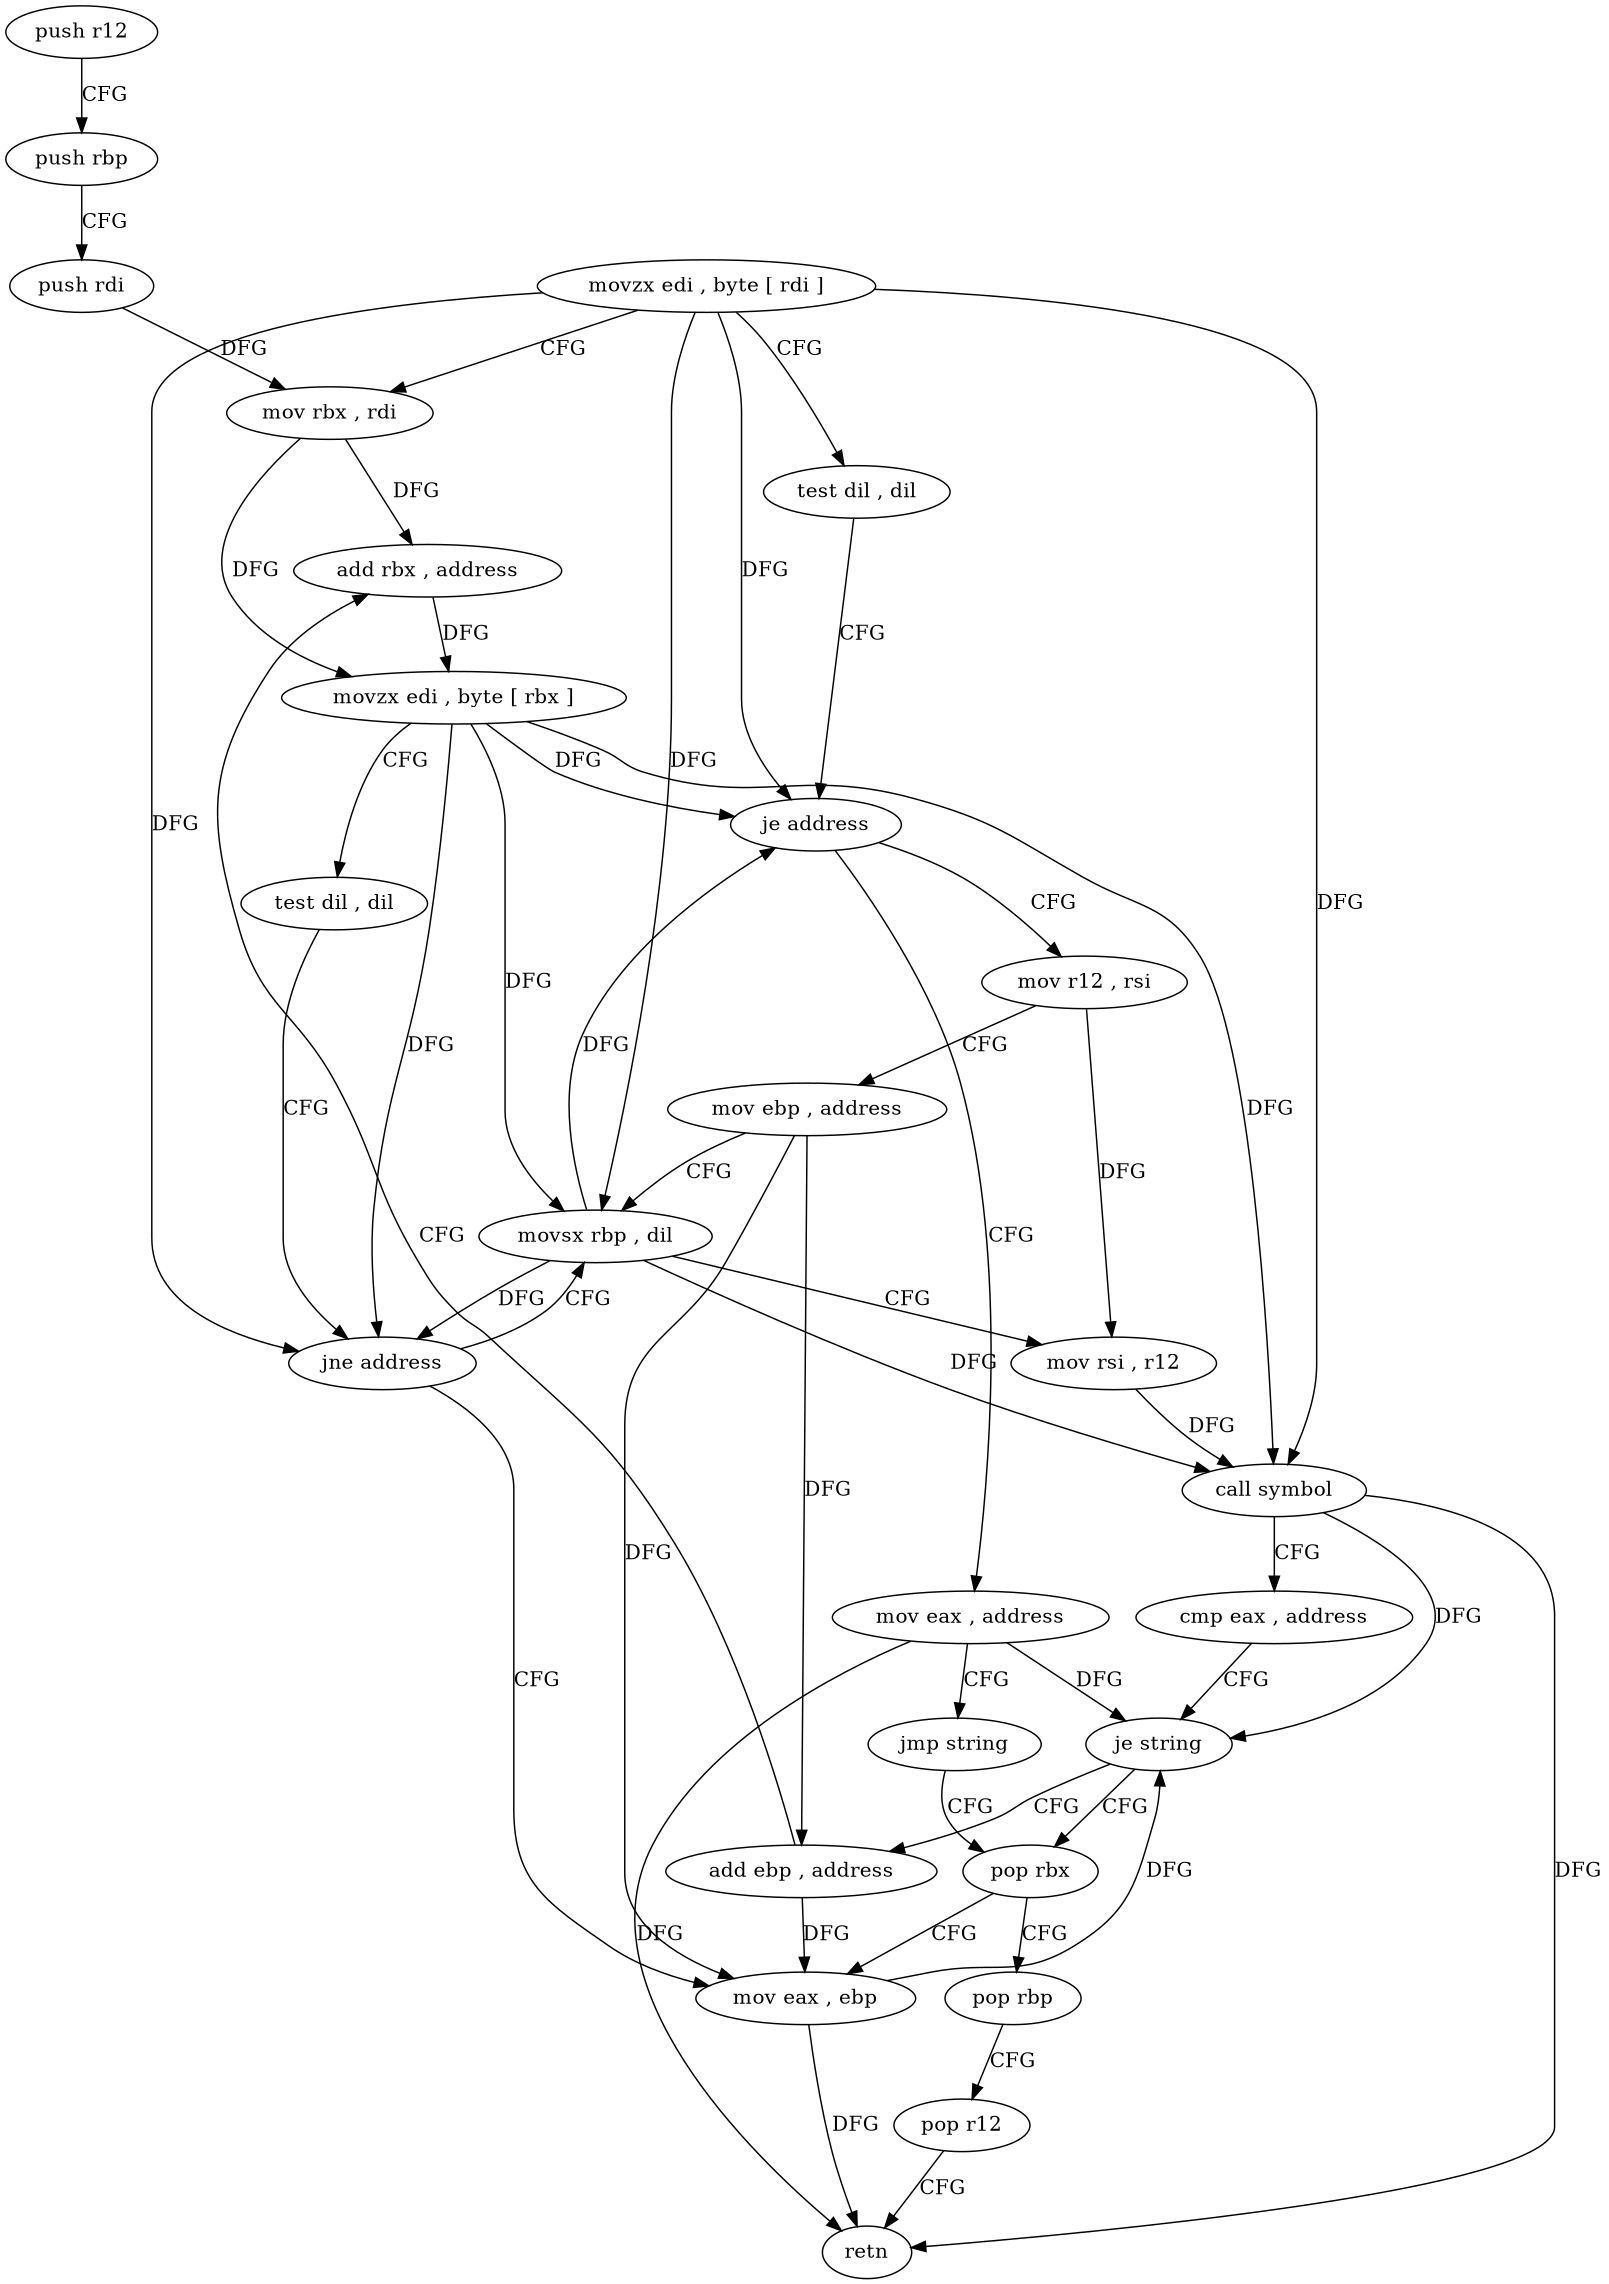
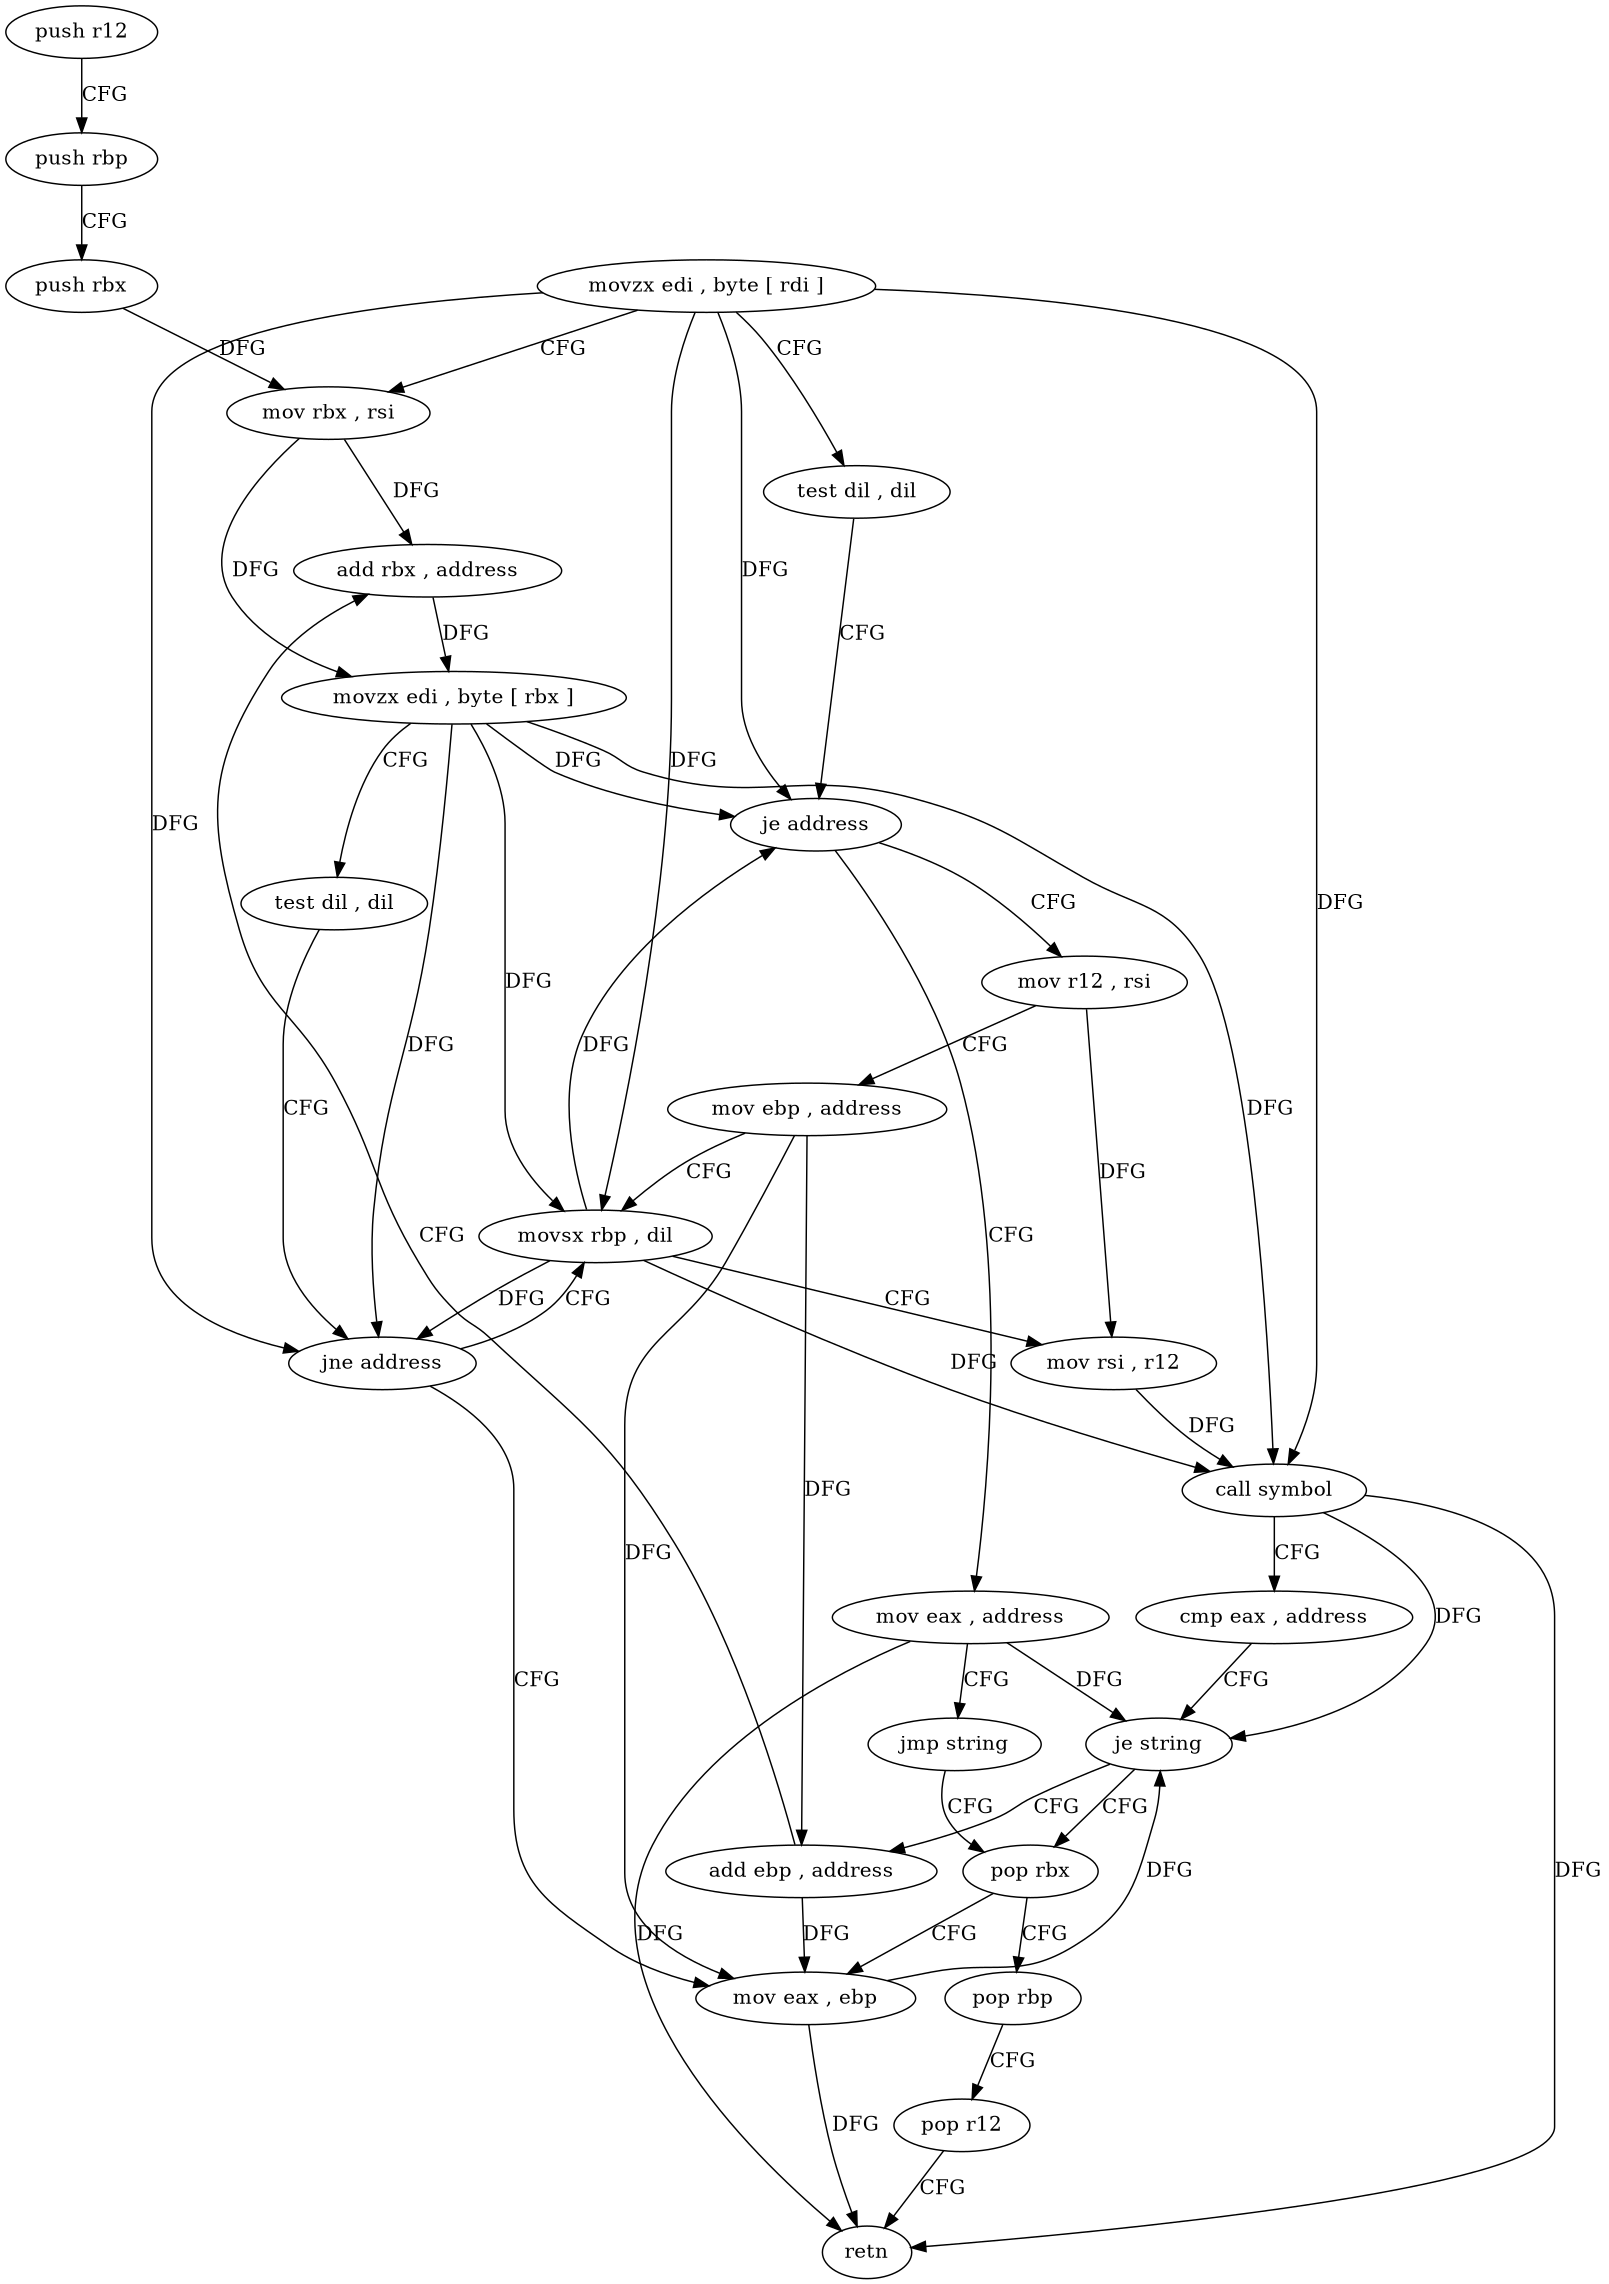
(82, 286) -> (82, 286)
(330, 413) -> (328, 413)
